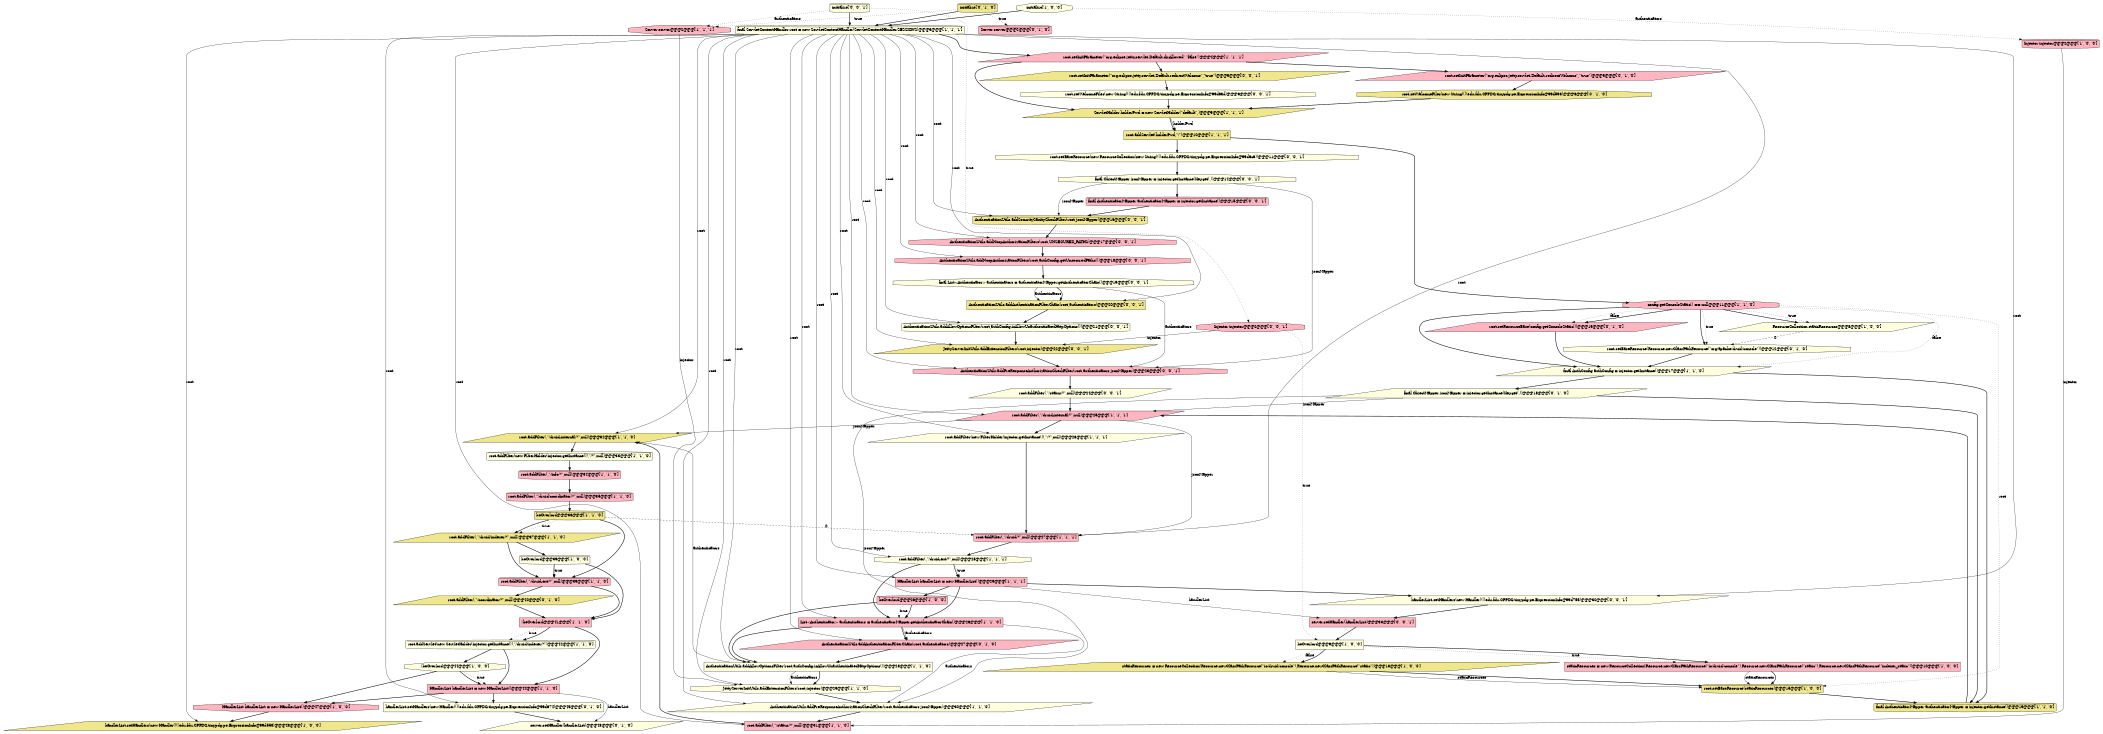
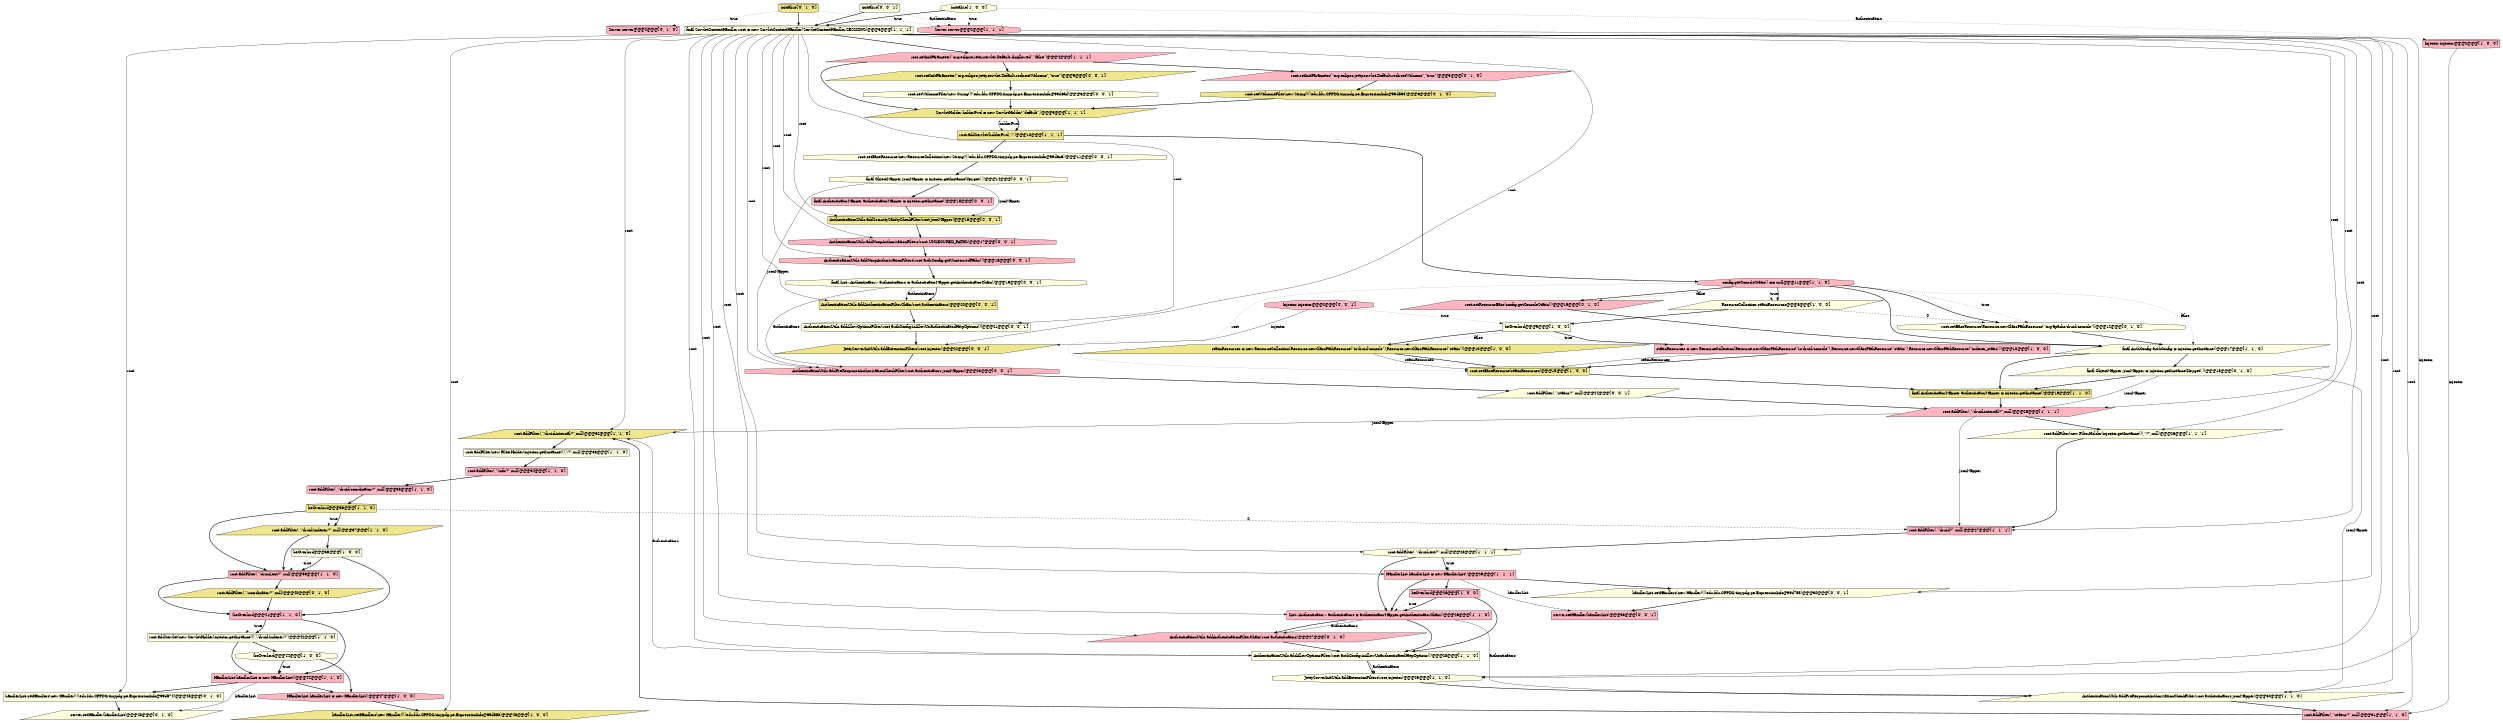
none -> (969, 18)
(980, 227) -> none
(1347, 633) -> (1651, 317)
